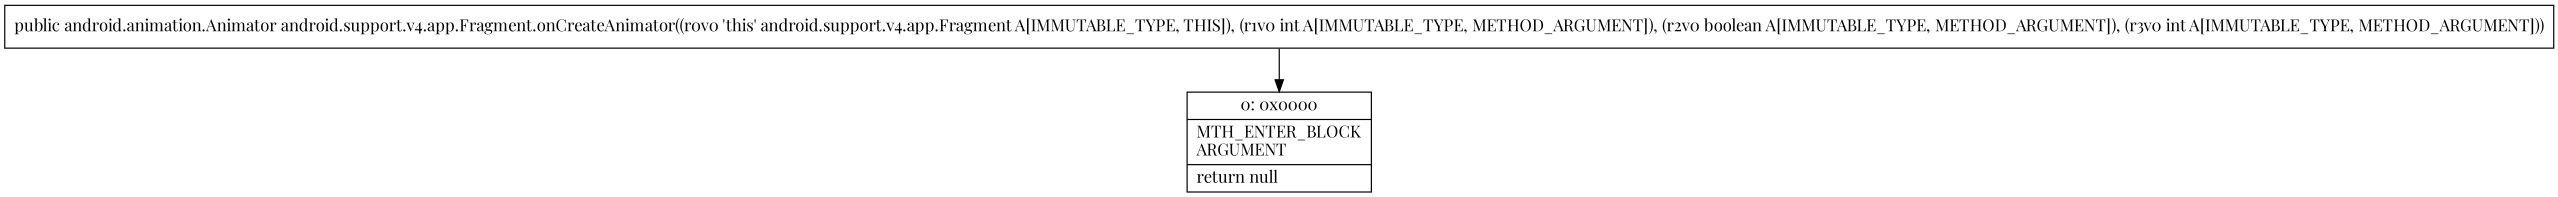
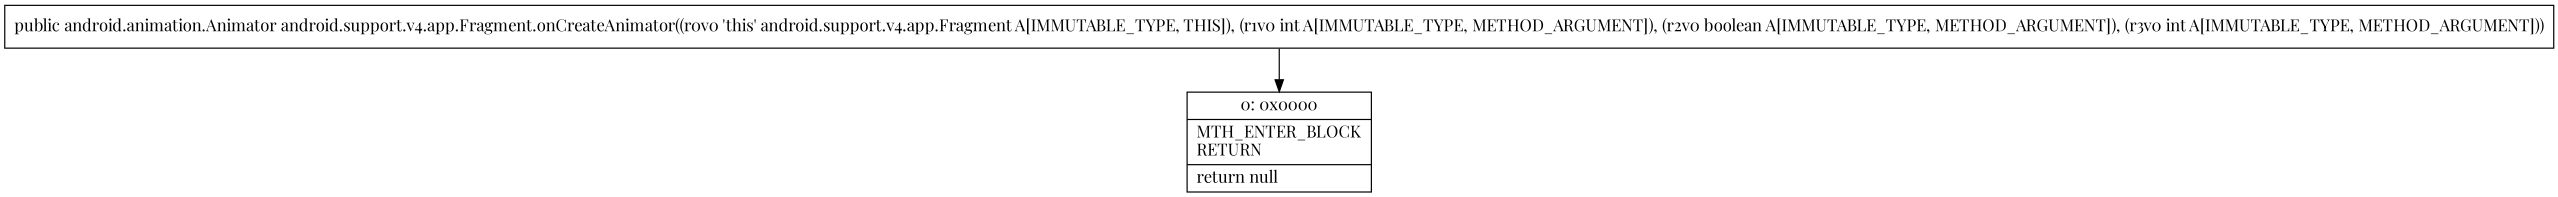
(1242, 150) -> (1229, 150)
